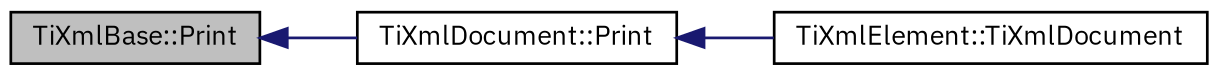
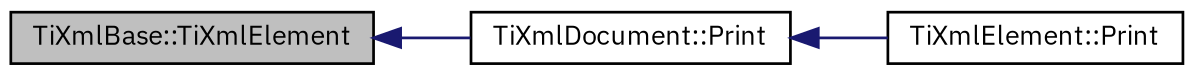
(135, 38) -> (192, 38)
(991, 38) -> (1035, 38)
